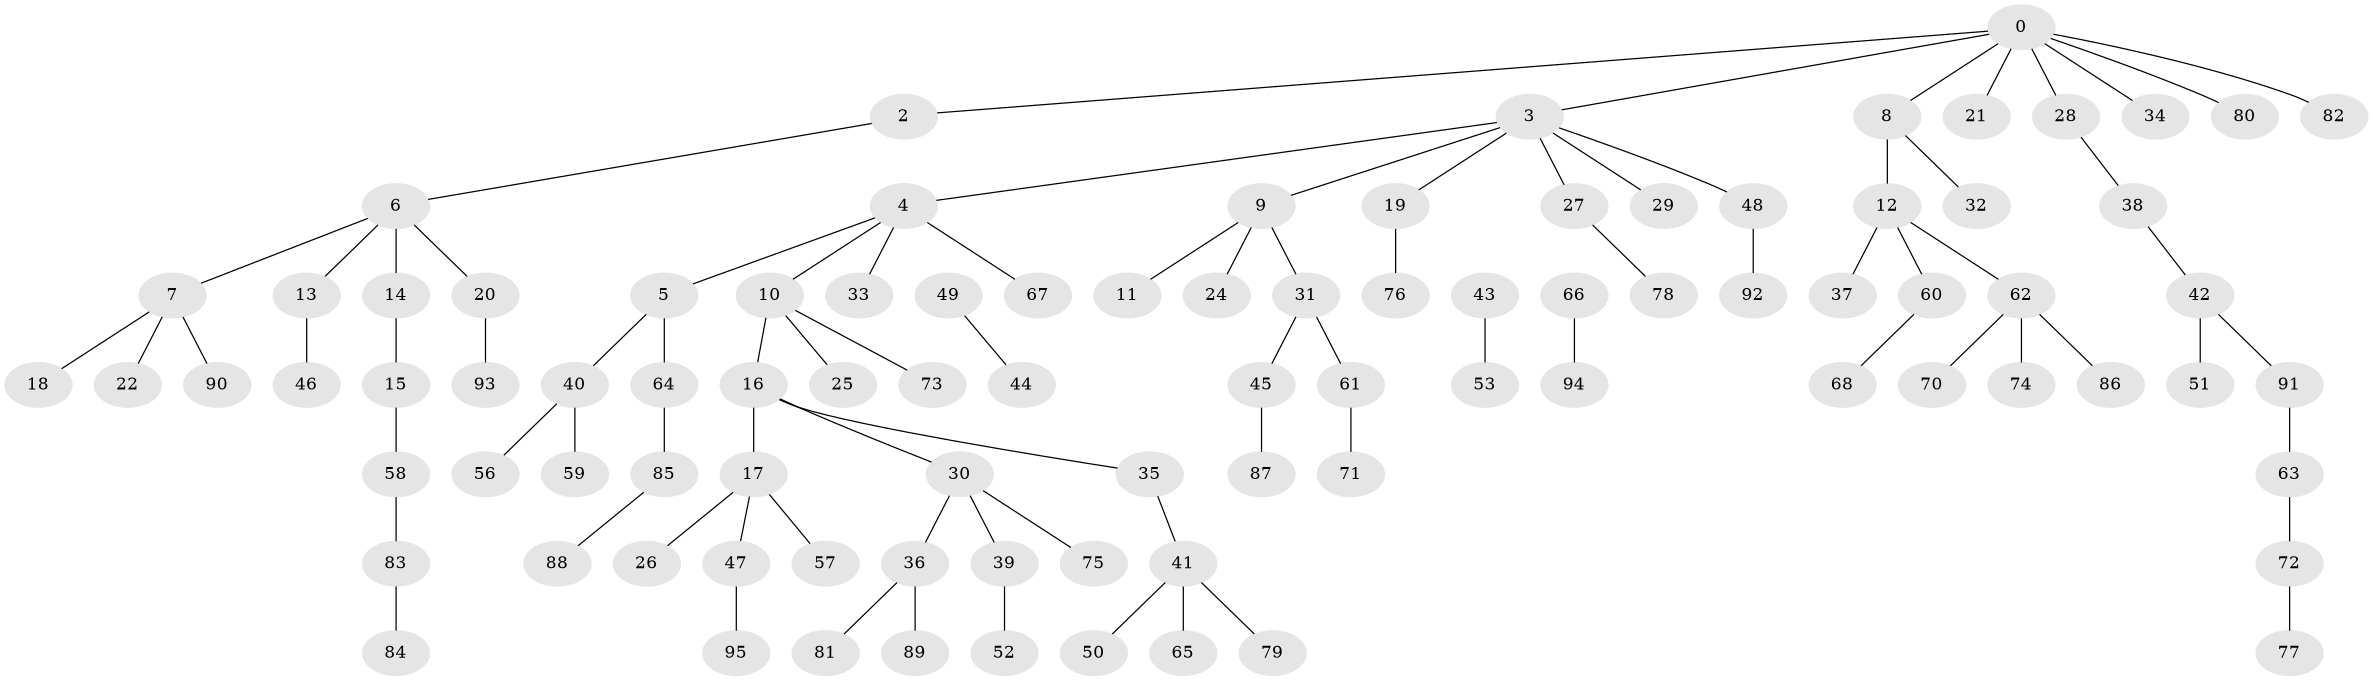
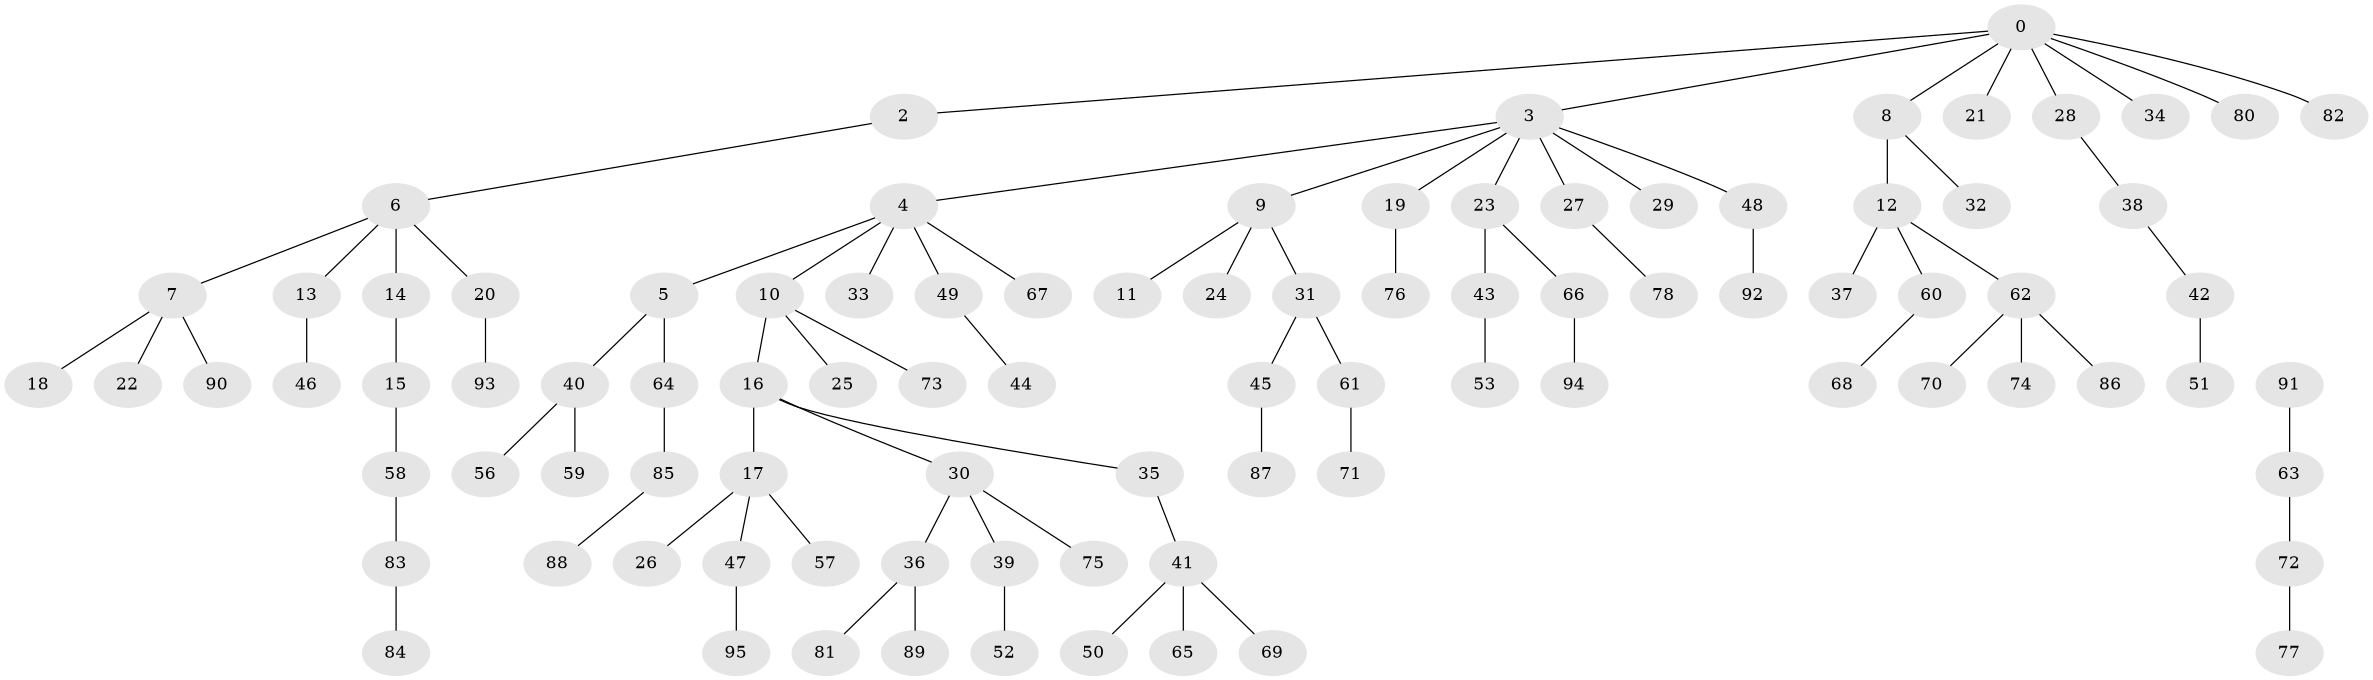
none -> (1485, 206)
none -> (926, 251)
(2245, 340) -> none
(1273, 653) -> (1273, 653)
